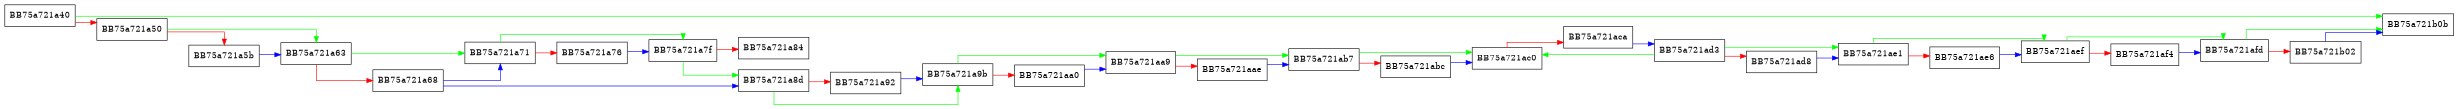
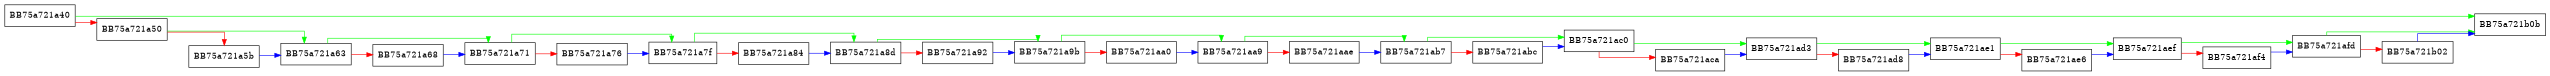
(1601, 55) -> (1687, 44)
(588, 86) -> (817, 53)
